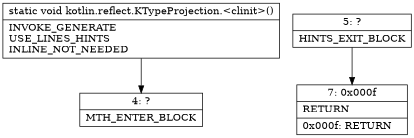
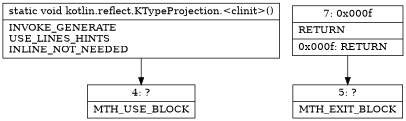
(352, 39) -> (348, 109)
(352, 62) -> (348, 67)
(141, 118) -> (141, 109)
